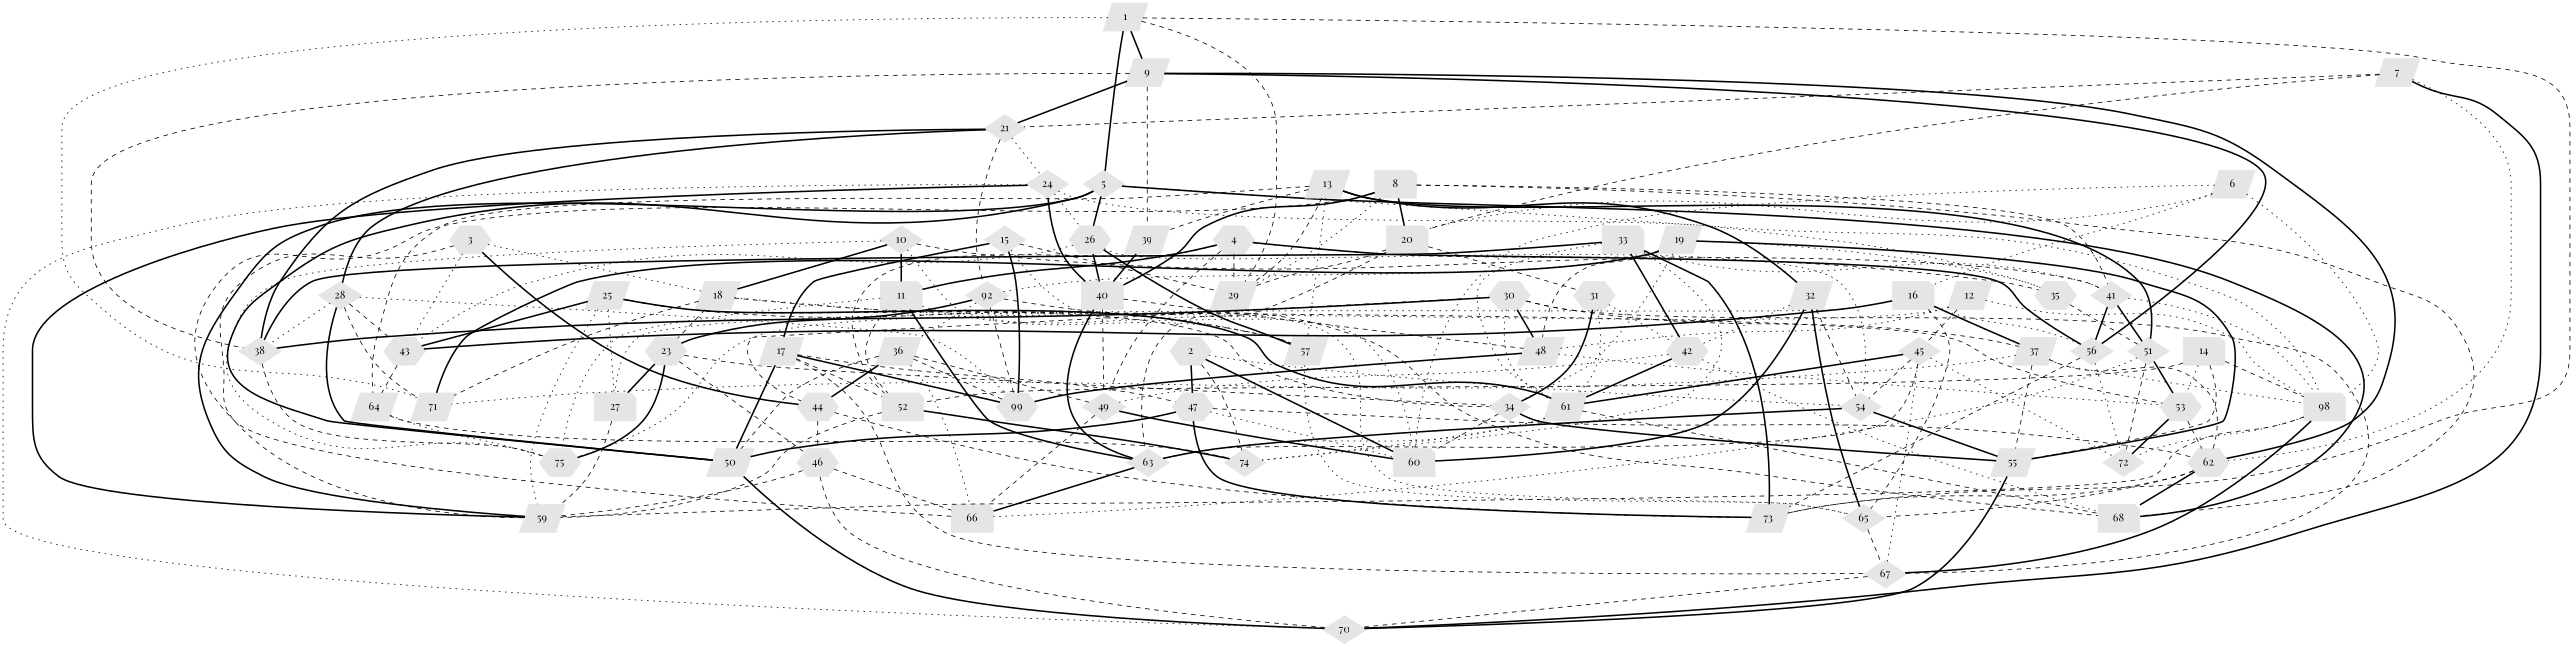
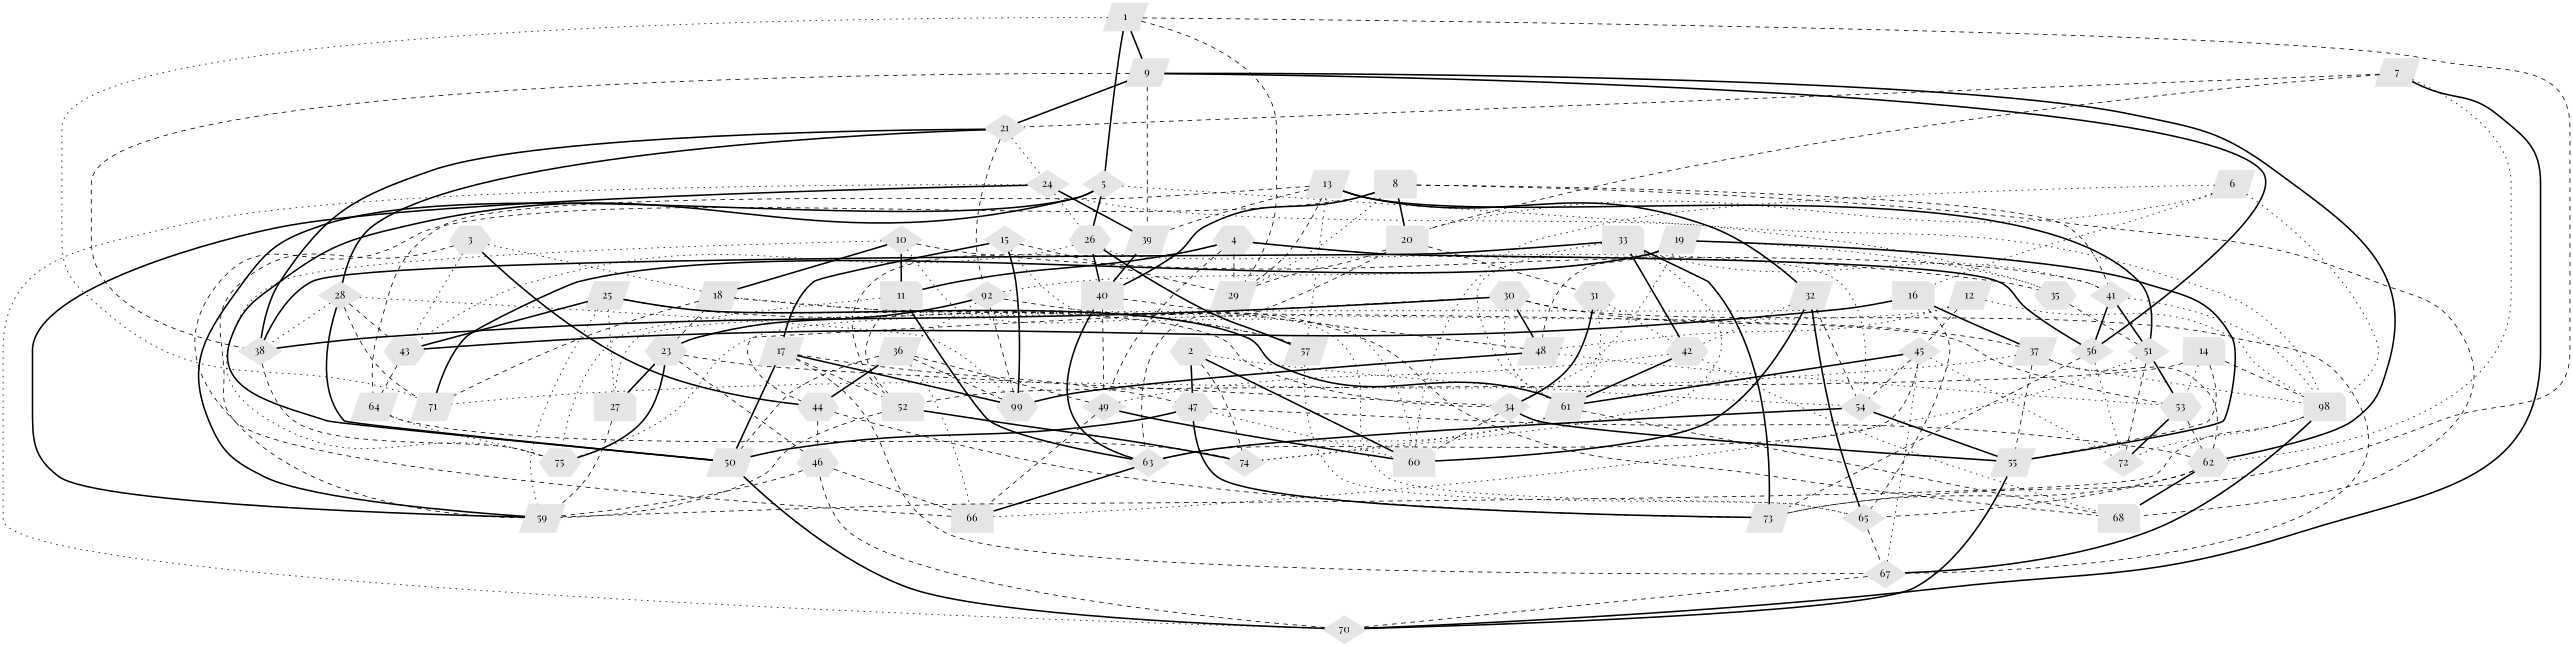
(1906, 225) -> none
(1058, 244) -> (1086, 206)
(1107, 323) -> none
(2008, 324) -> none
